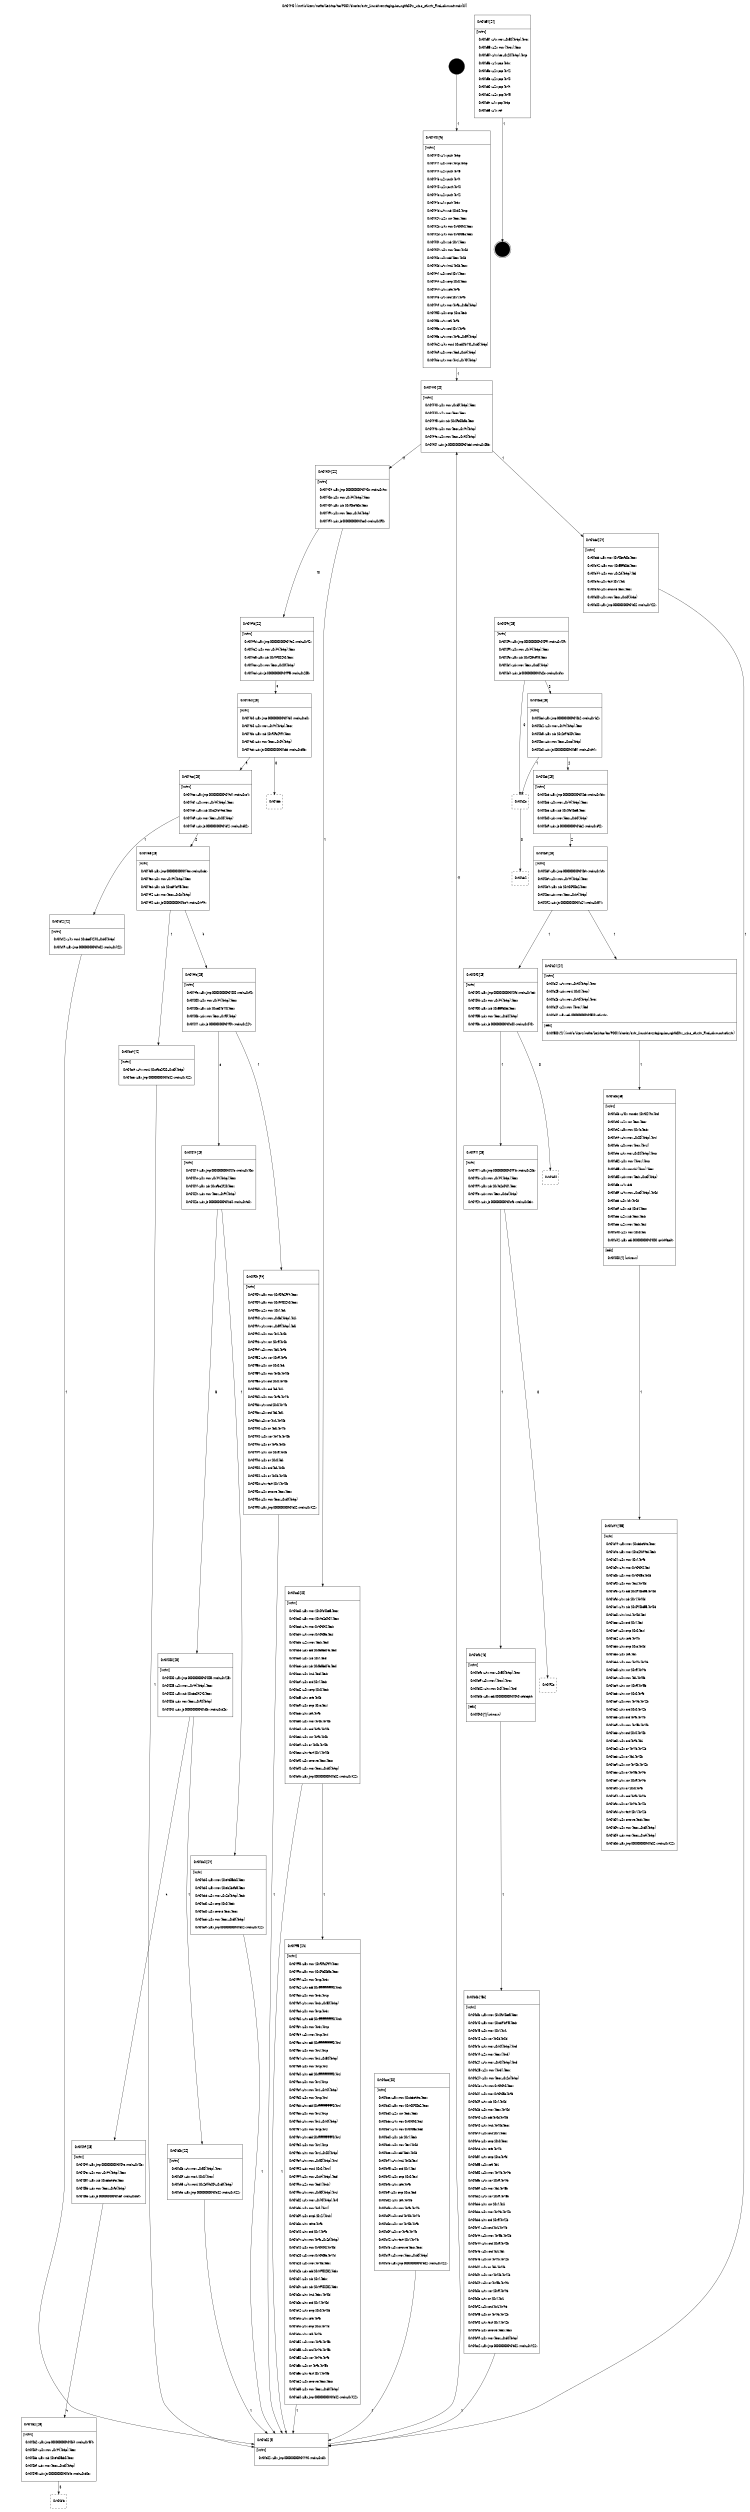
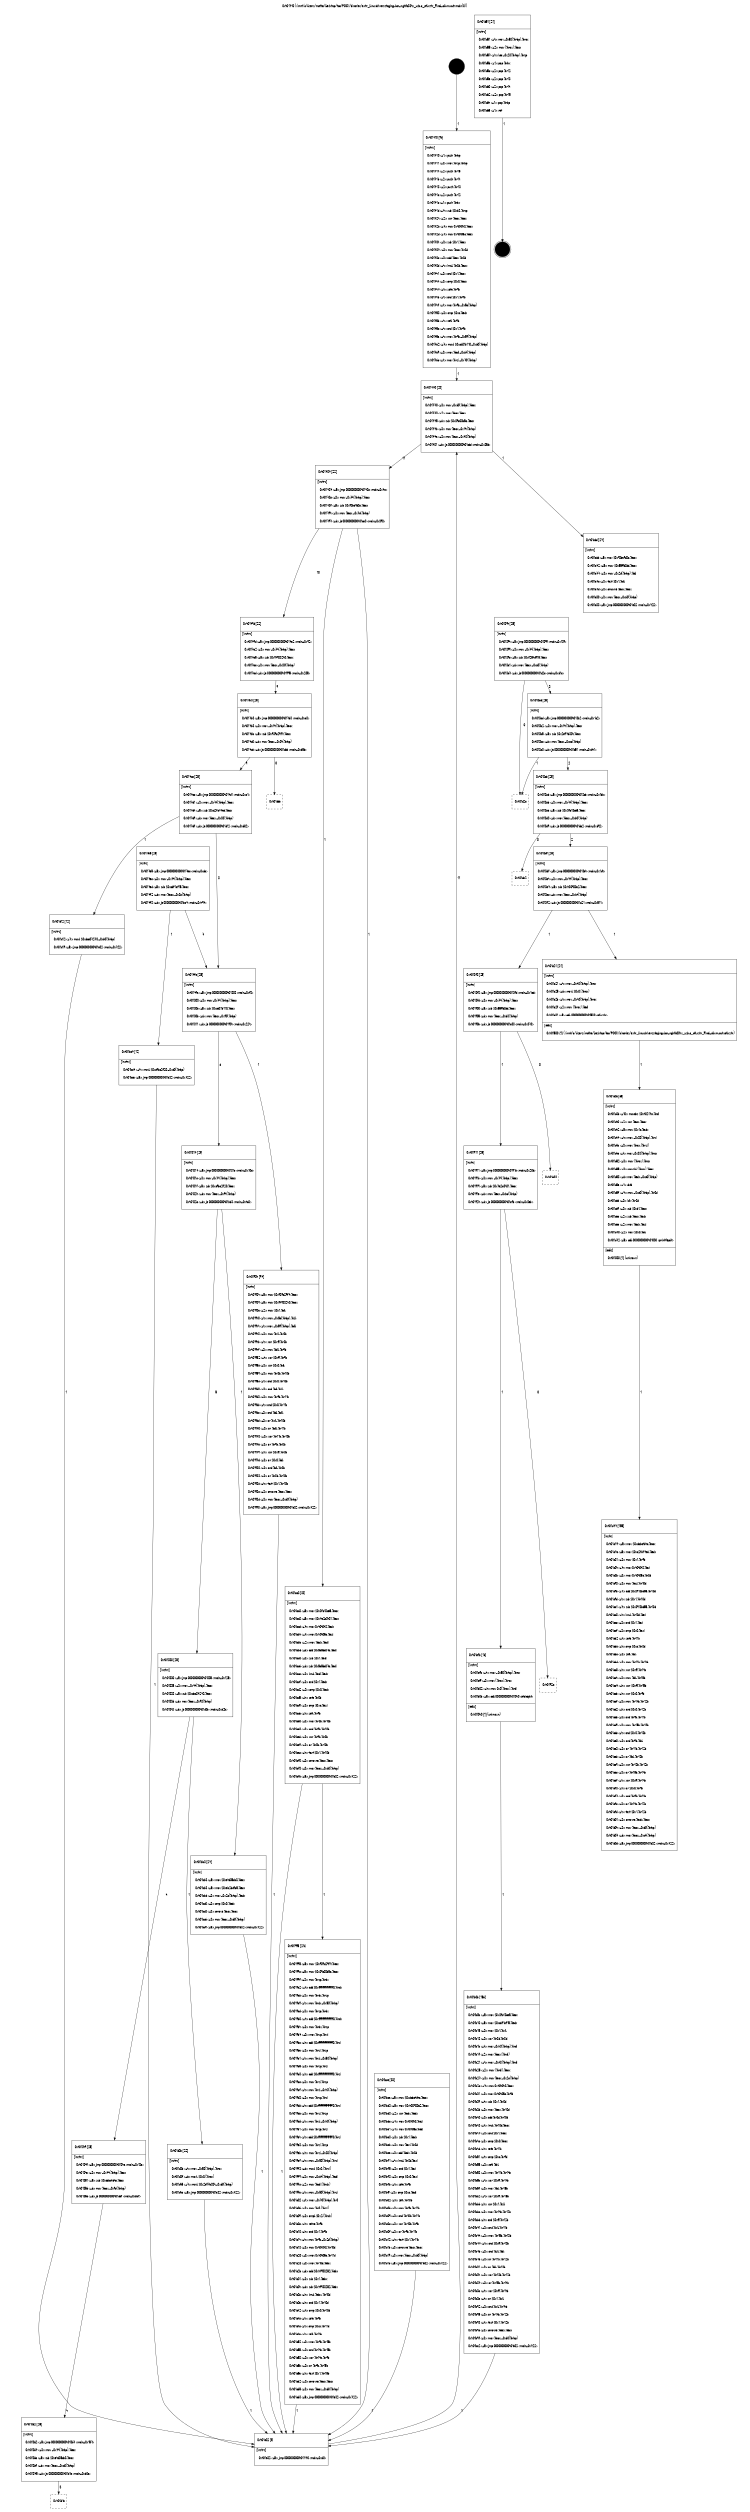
(195, 839) -> (217, 900)
(520, 839) -> (529, 850)
(744, 1634) -> (367, 1489)
